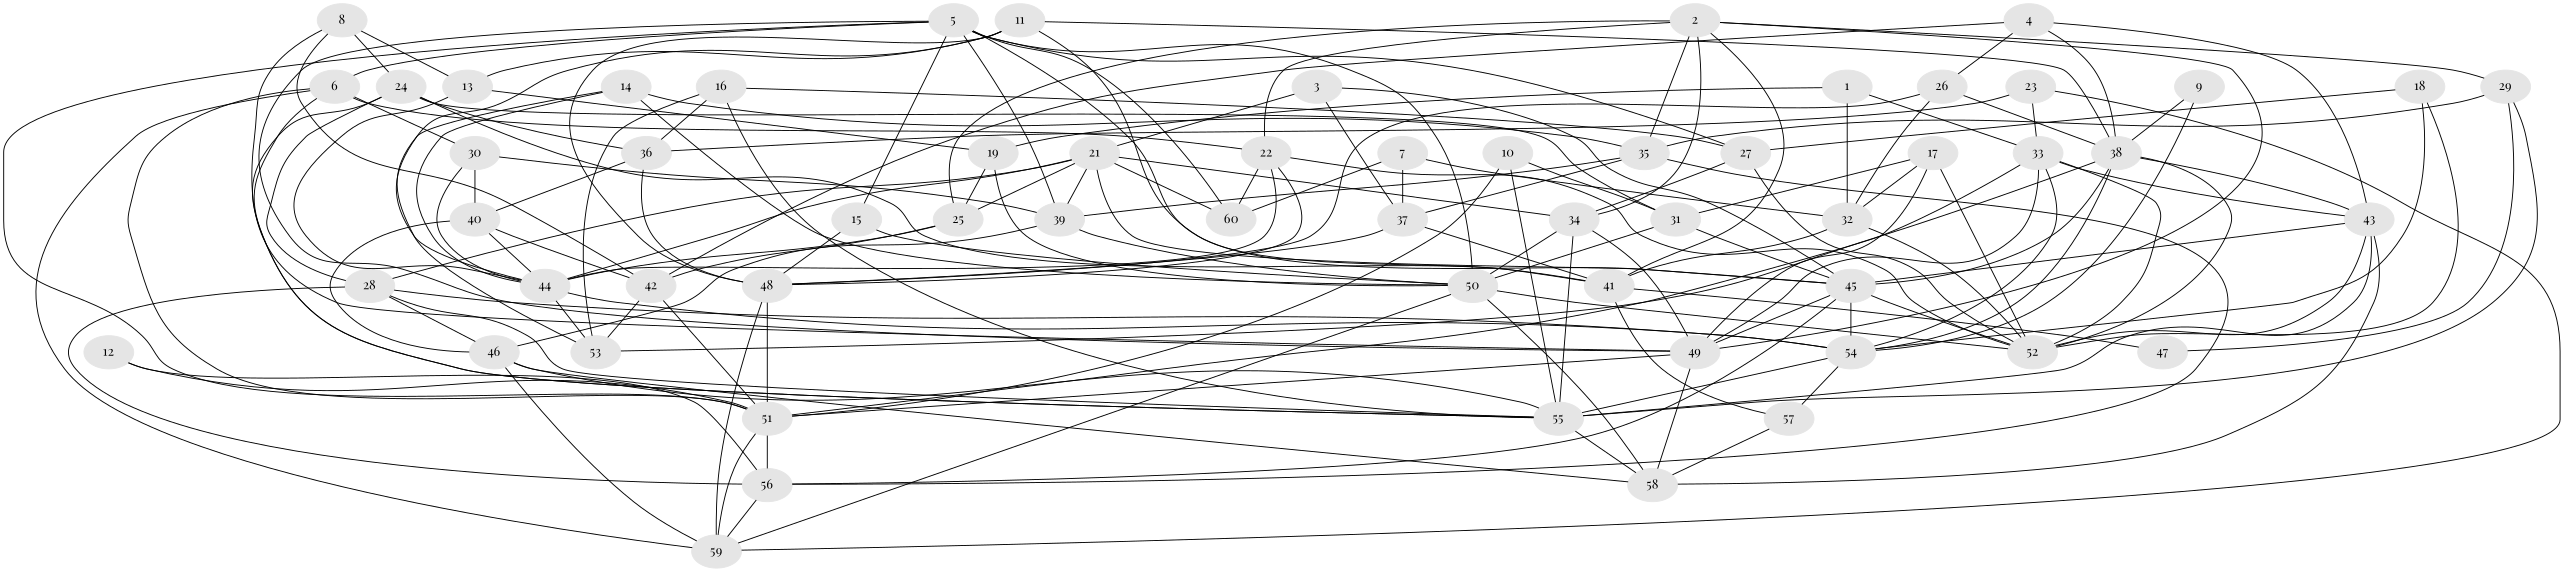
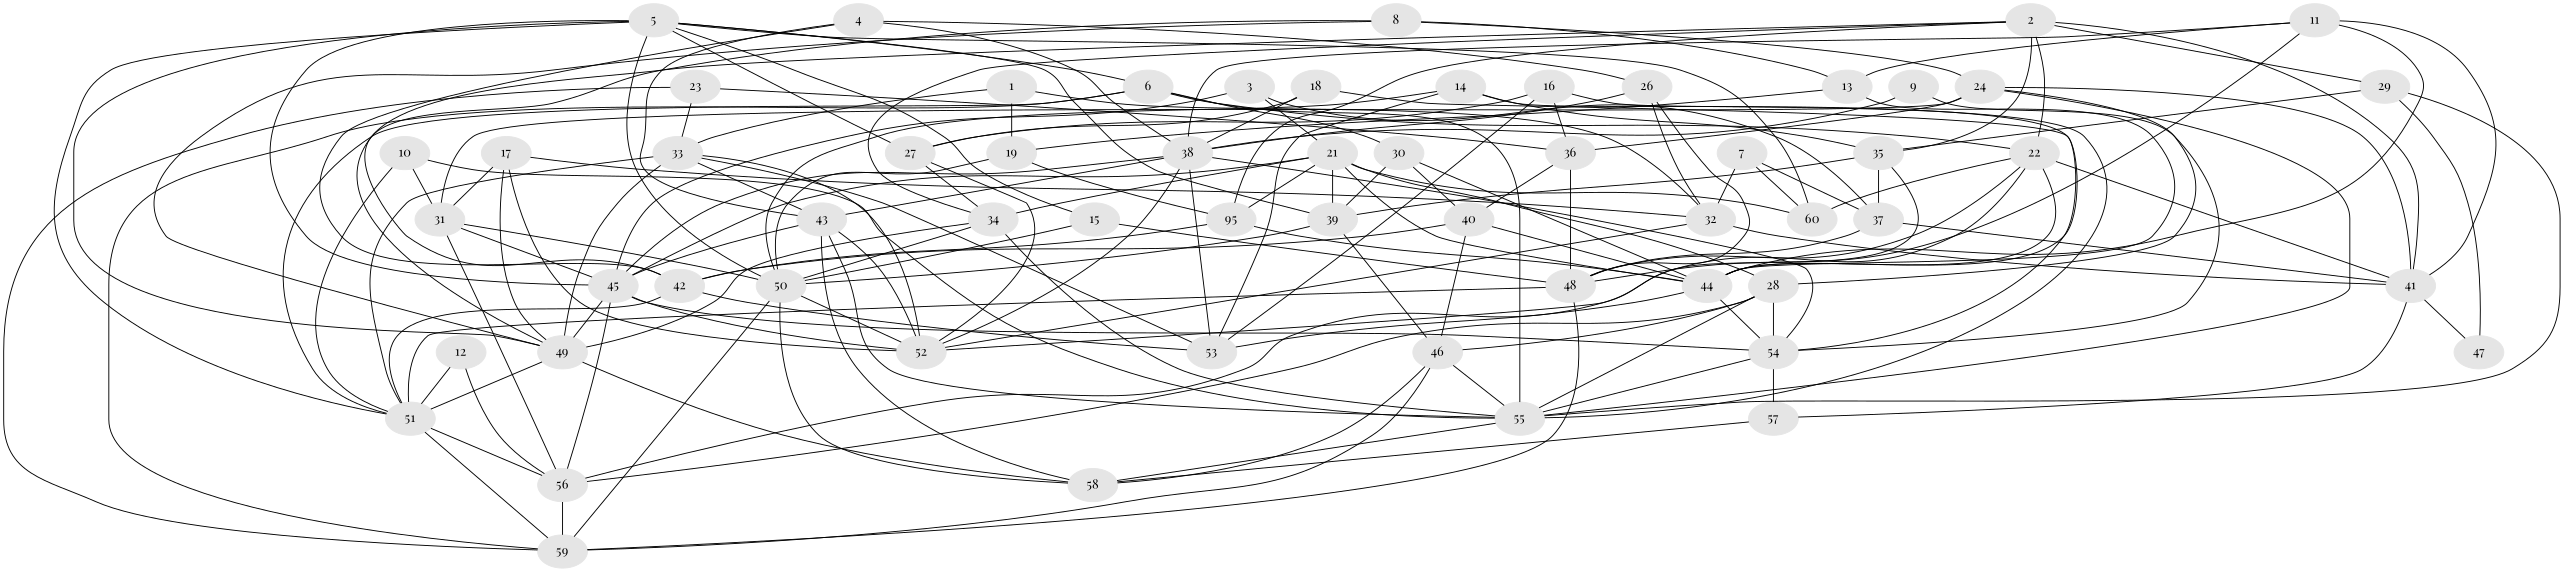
none -> (2206, 214)
(958, 219) -> (1231, 219)
(2008, 284) -> (964, 239)
(2352, 331) -> (1252, 120)
none -> (502, 352)
